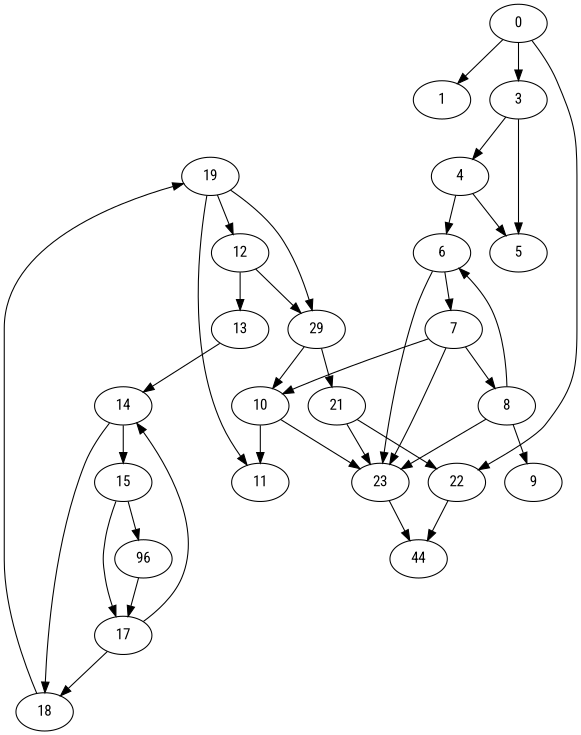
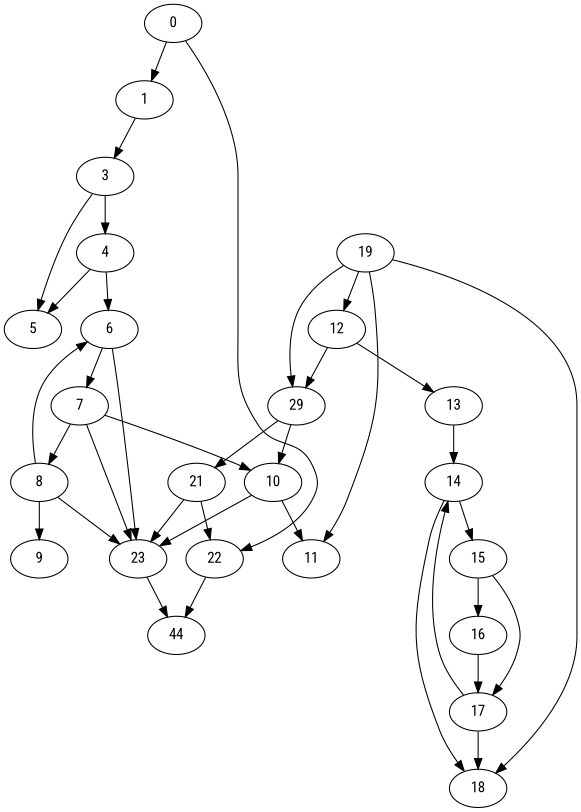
(518, 56) -> (127, 133)
(4, 395) -> (577, 471)
(143, 559) -> (478, 635)
